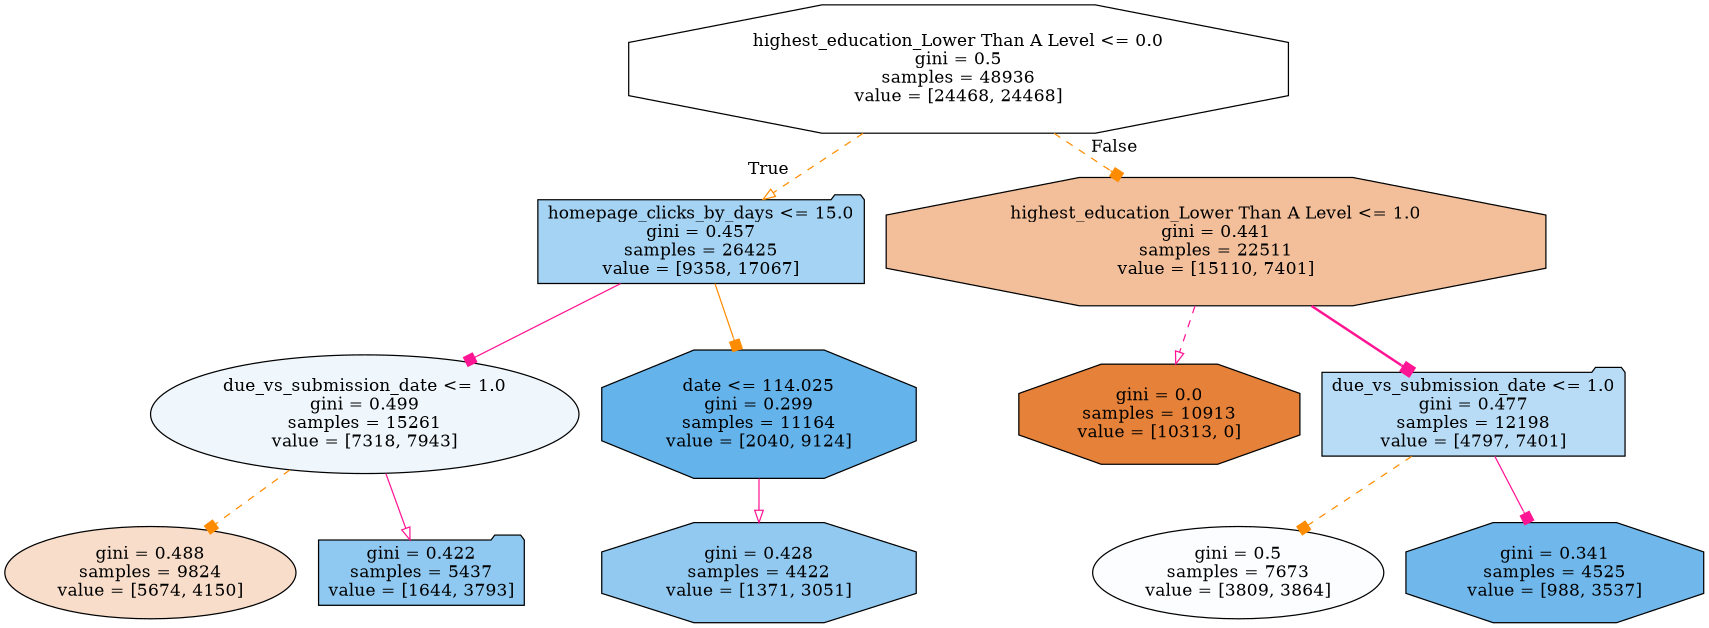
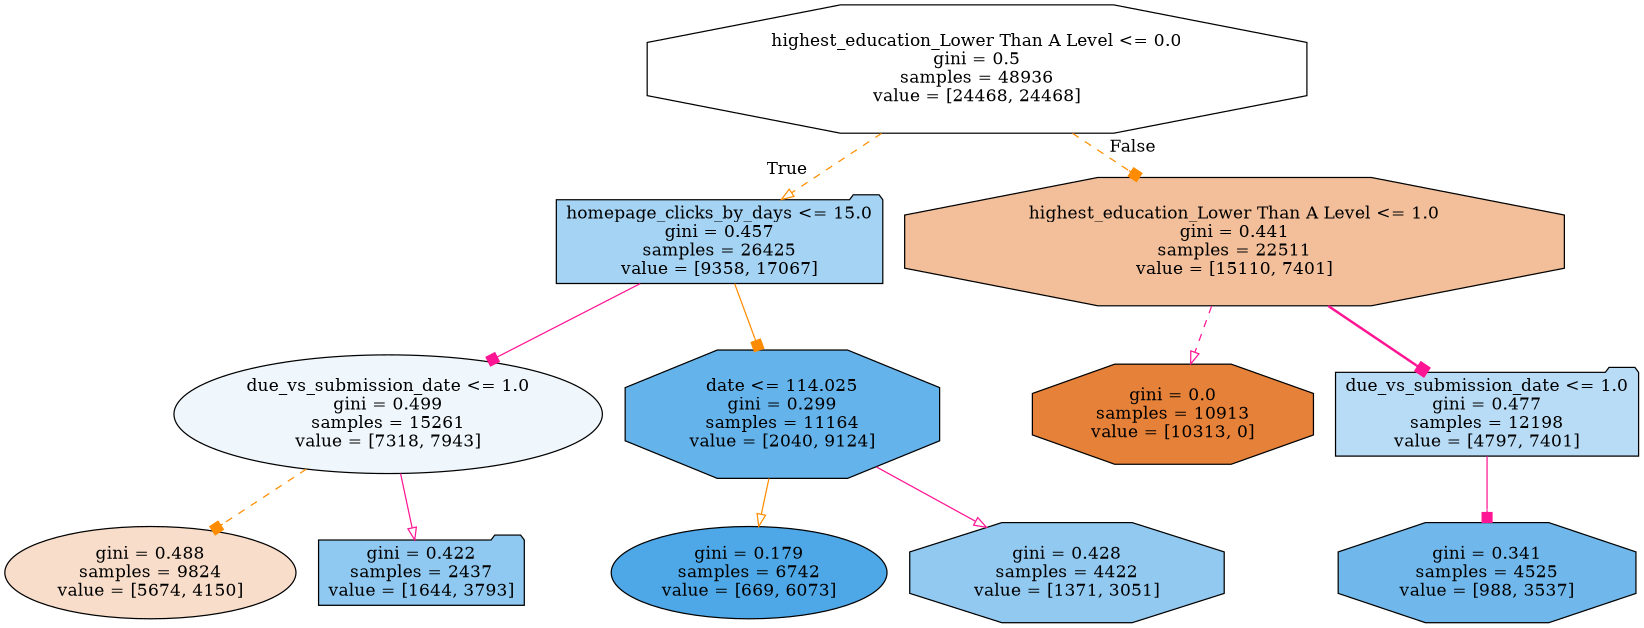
(421, 573) -> (421, 573)
none -> (749, 573)
(1238, 573) -> none
